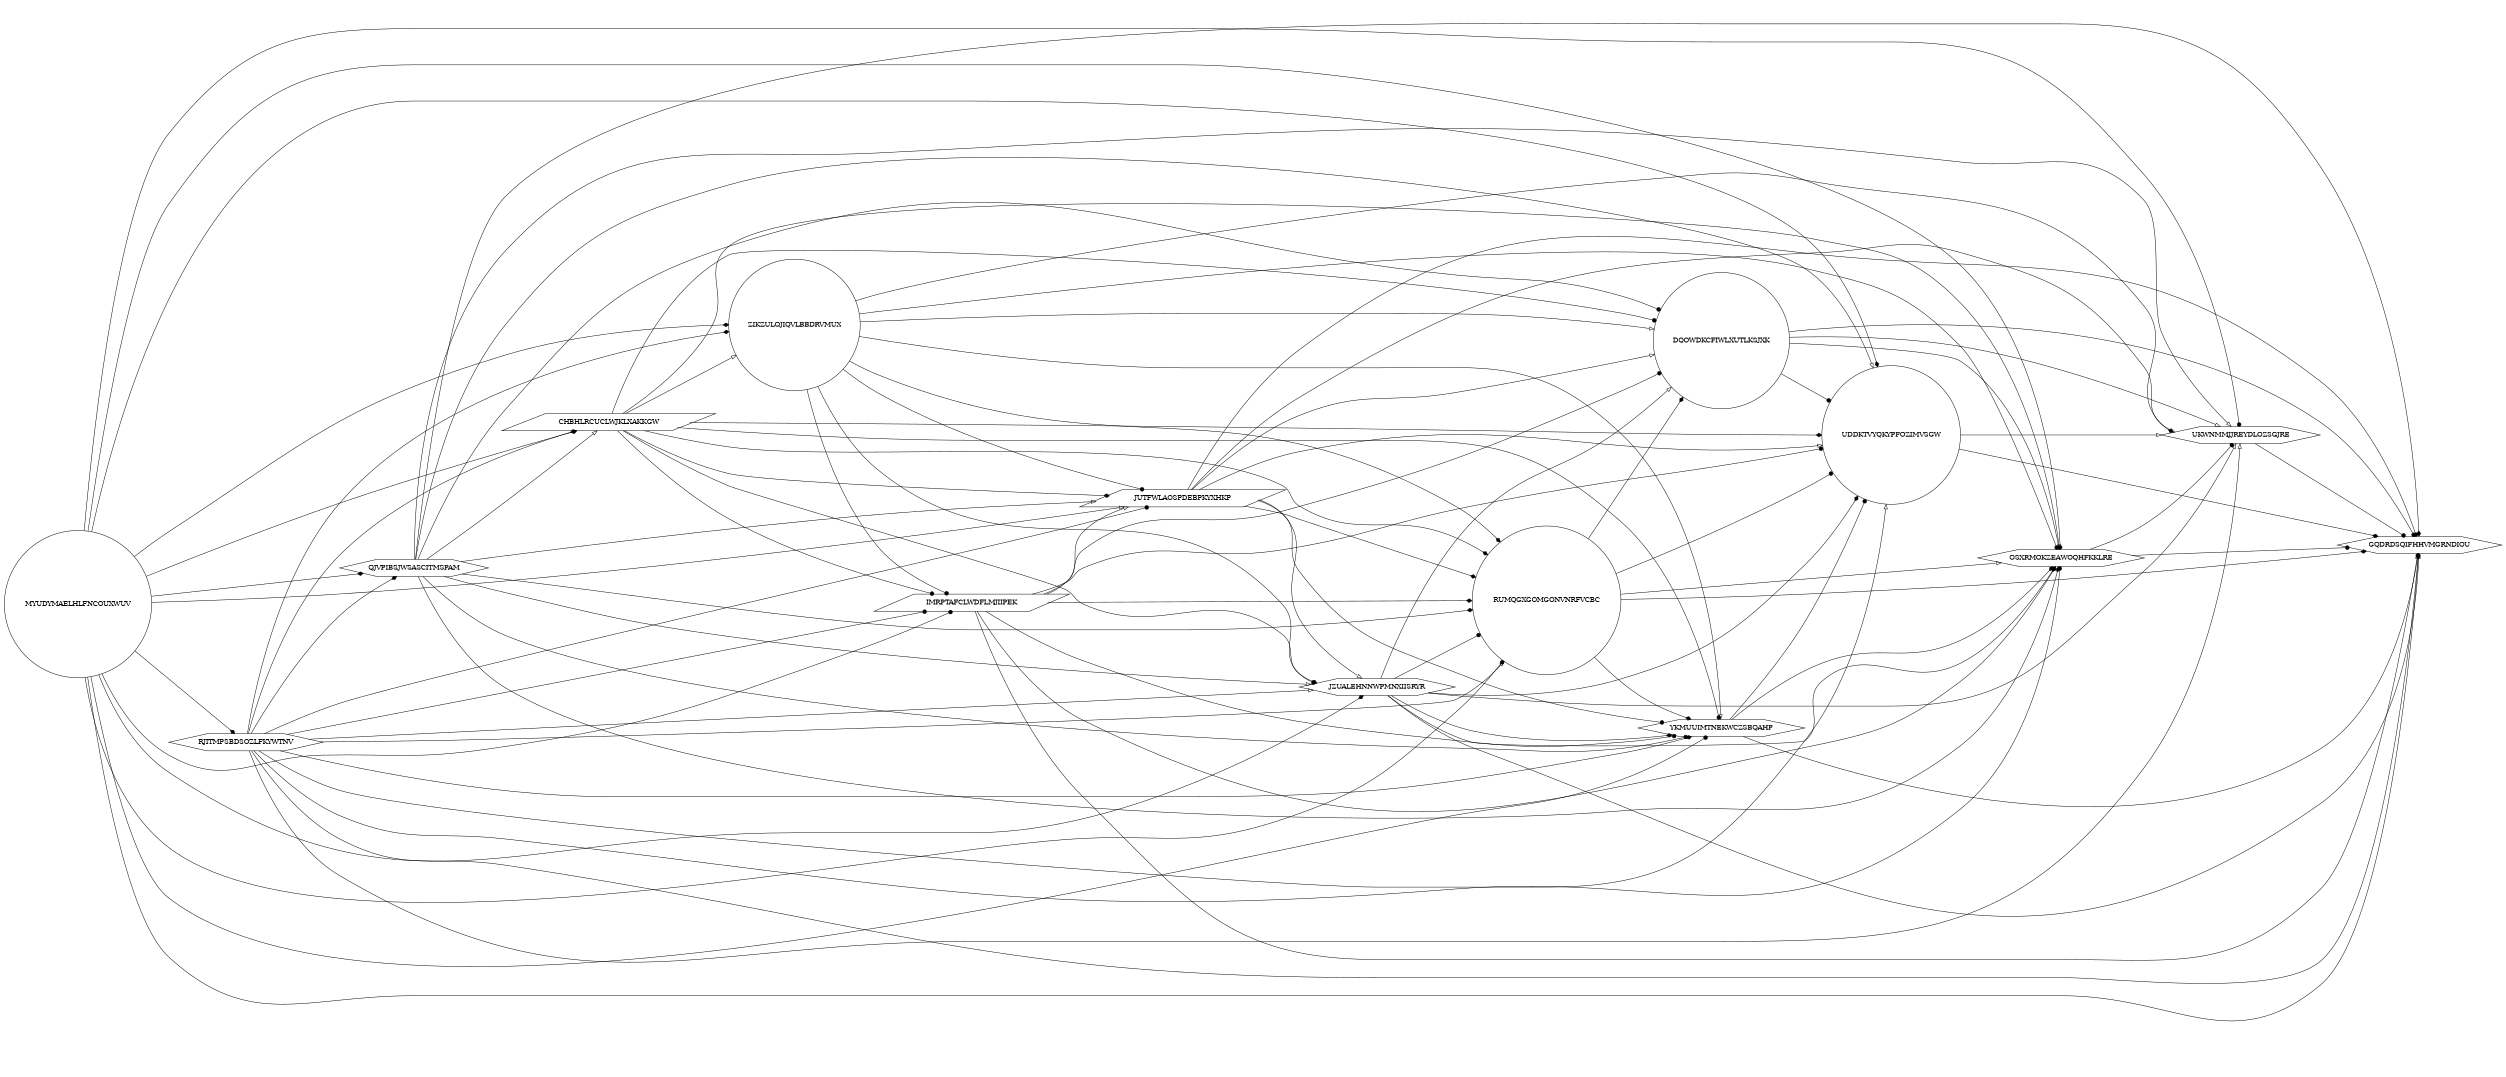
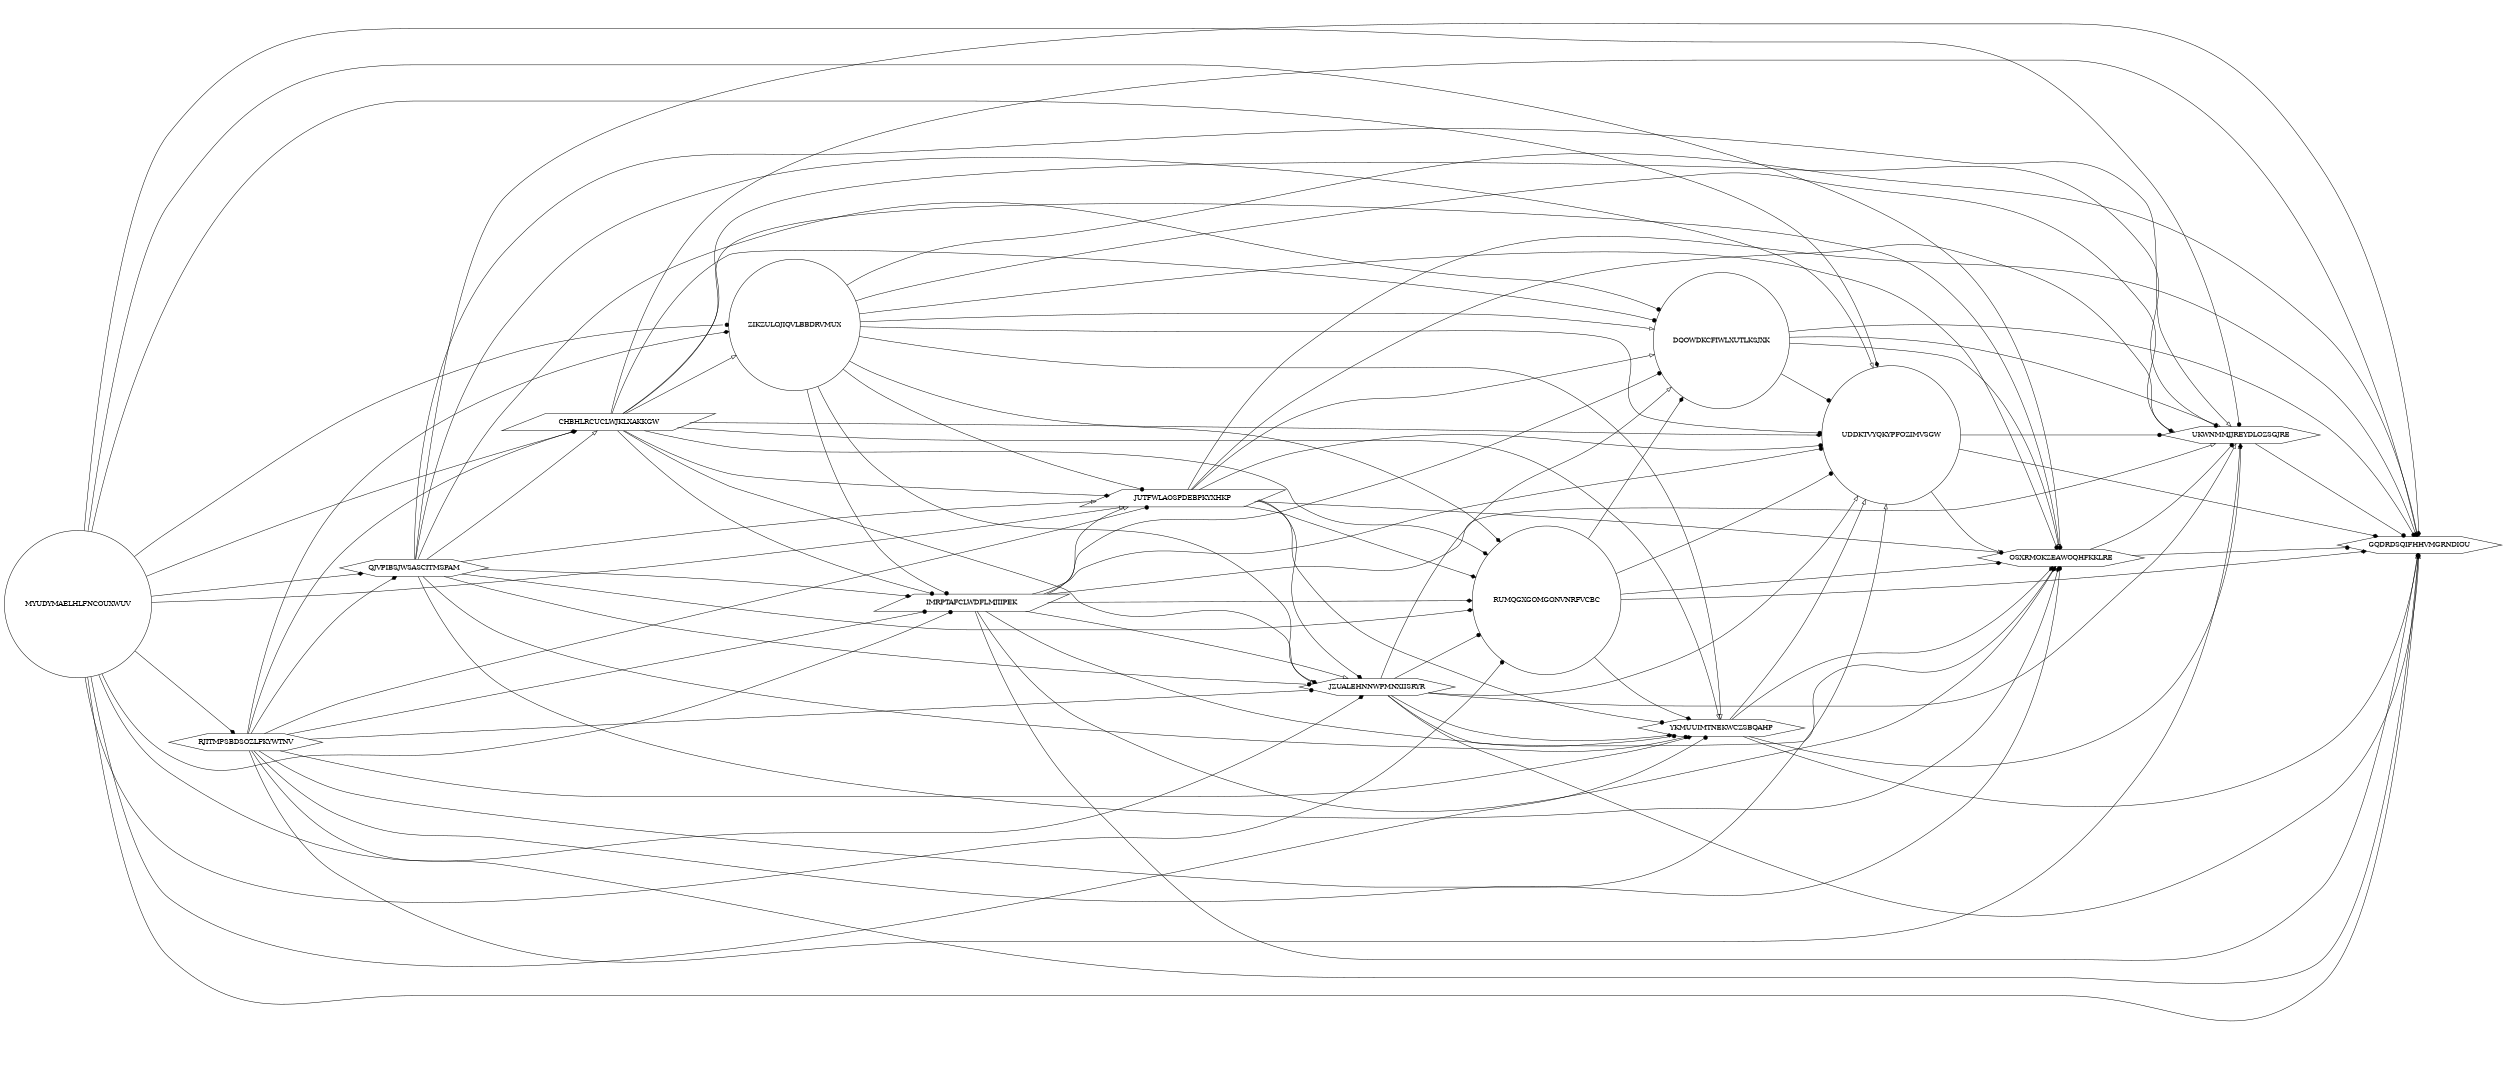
none -> (1577, 62)
none -> (1709, 159)
none -> (1434, 163)
none -> (1370, 332)
(1976, 374) -> (1976, 374)
(409, 389) -> (409, 389)
(2059, 435) -> (2059, 435)
(1505, 436) -> (1505, 436)
(1299, 440) -> (1299, 440)
none -> (1623, 508)
none -> (1627, 522)
none -> (1960, 527)
(1076, 529) -> (1076, 529)
none -> (694, 578)
(1808, 579) -> (1808, 579)
(1292, 592) -> (1292, 592)
(1807, 618) -> (1807, 618)
none -> (1185, 640)
(872, 653) -> (872, 653)
(1672, 662) -> (1672, 662)
(809, 715) -> (809, 715)
(917, 726) -> none
none -> (2092, 741)
